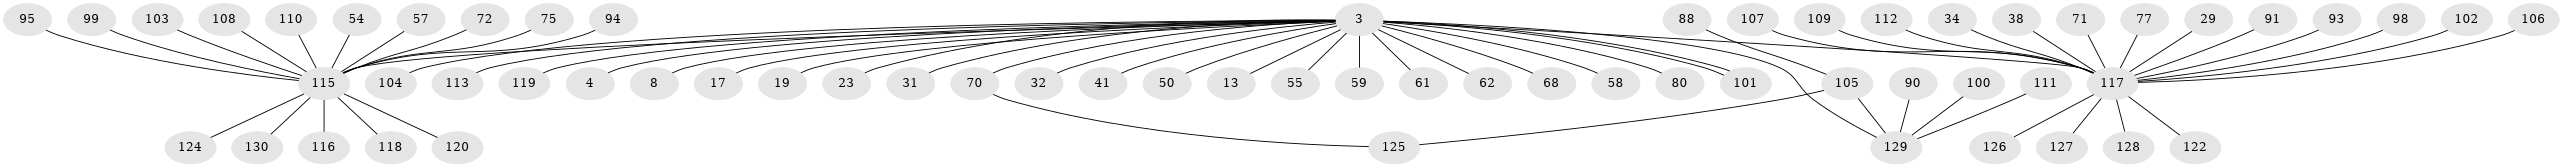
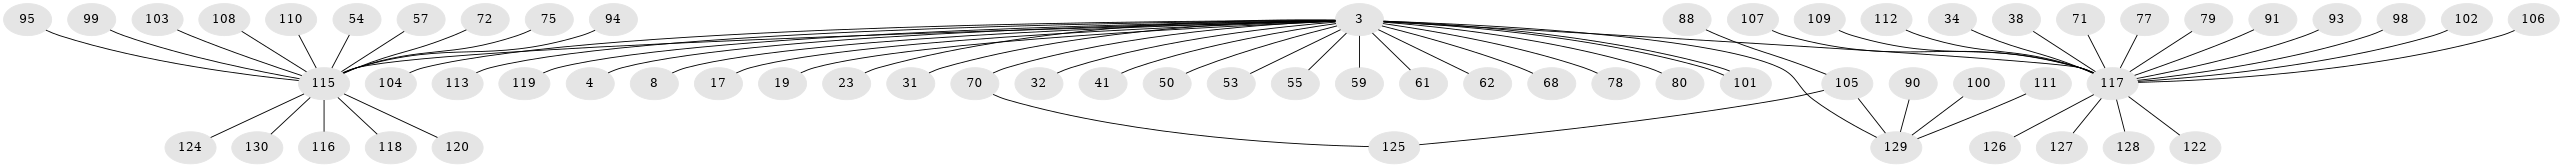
(2209, 20) -> (2209, 20)
(1231, 84) -> (1231, 84)
(1616, 84) -> (1616, 84)
